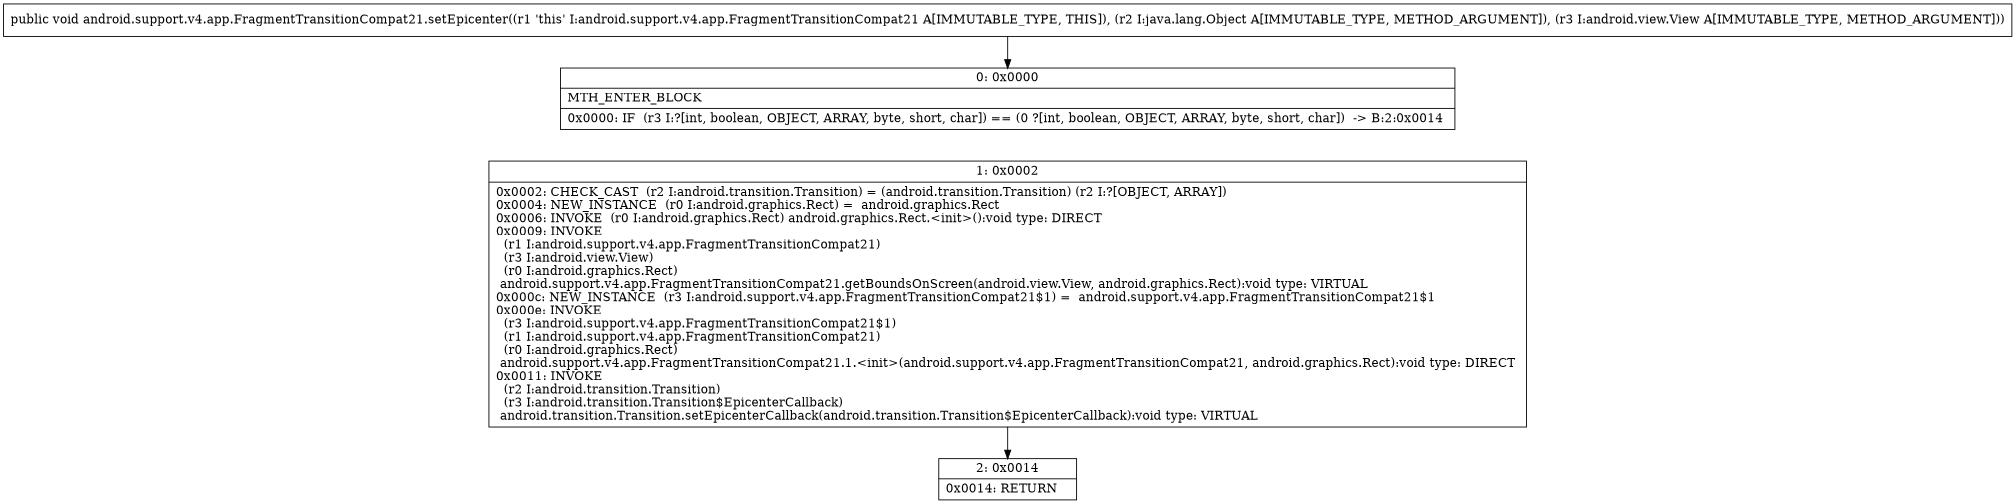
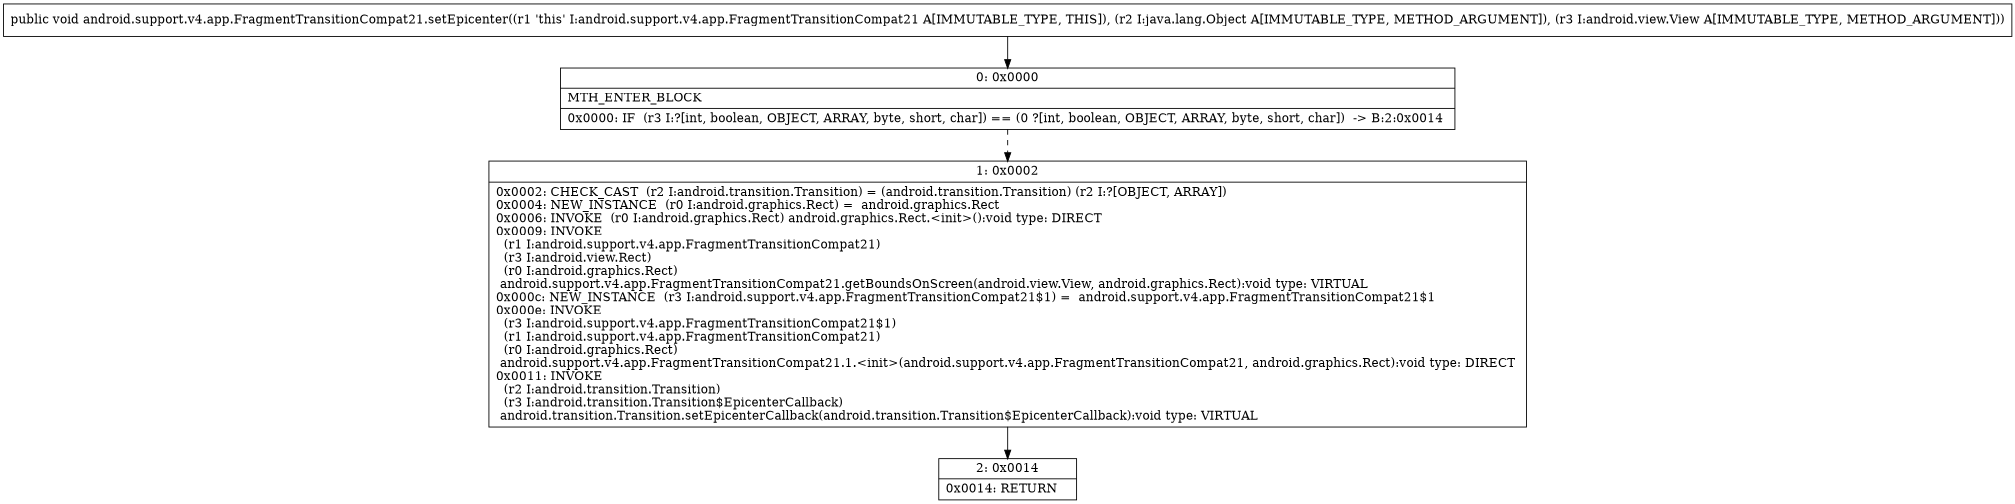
none -> (1008, 141)
(575, 258) -> (574, 258)
